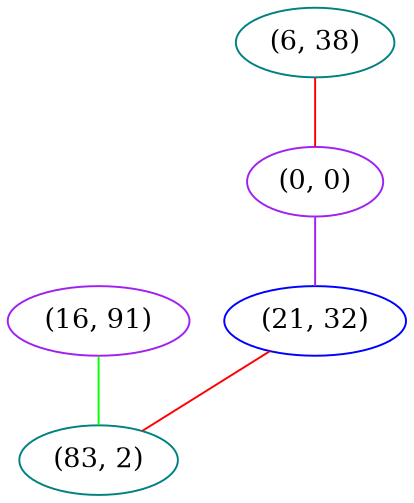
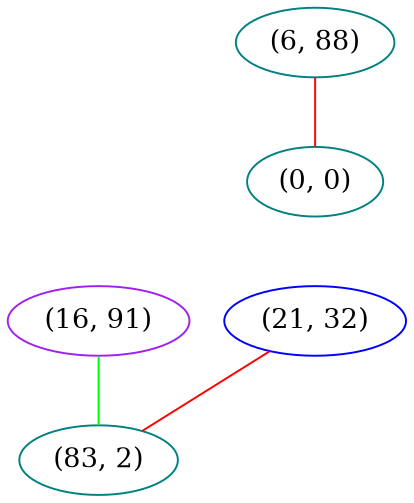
(315, 43) -> (315, 43)
(315, 182) -> (315, 182)
(315, 252) -> none
